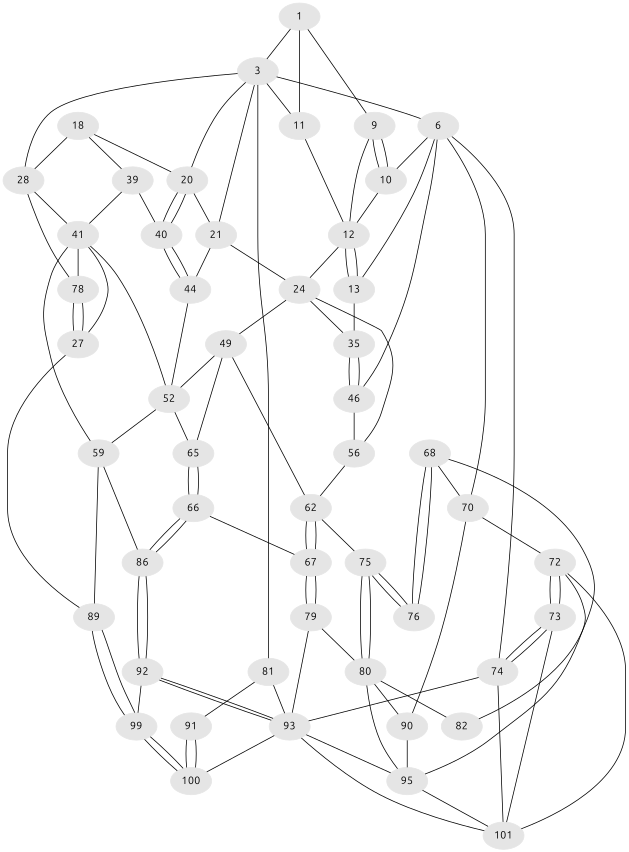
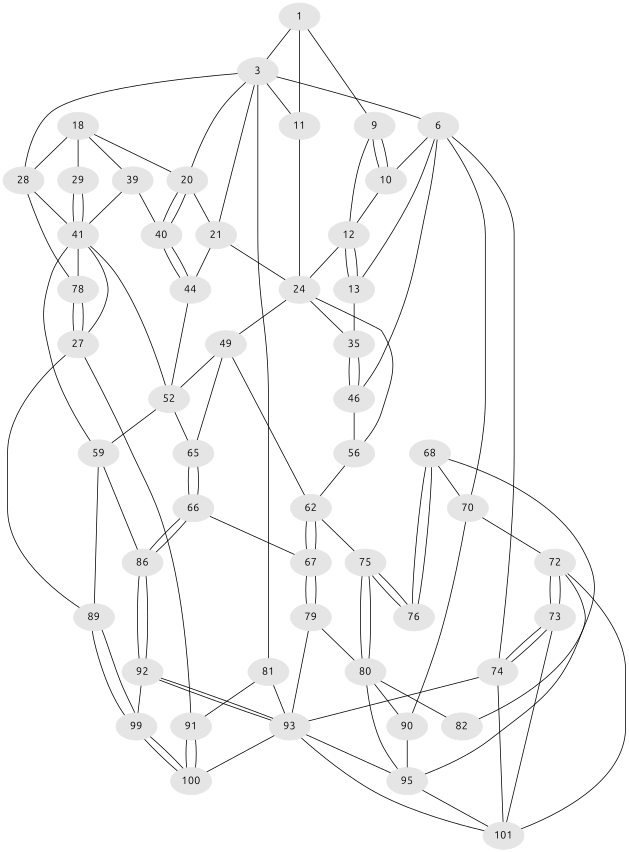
none -> (78, 180)
(324, 181) -> (300, 208)
none -> (164, 527)
